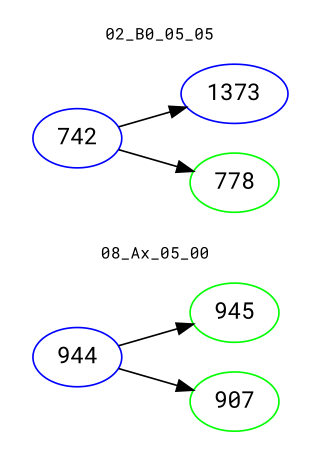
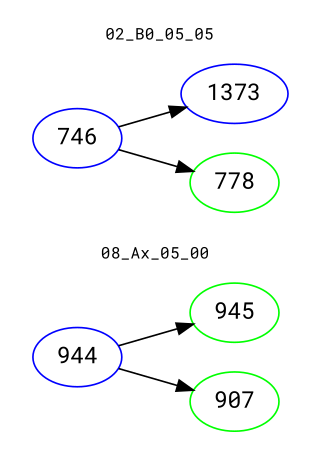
(77, 138) -> (77, 138)
